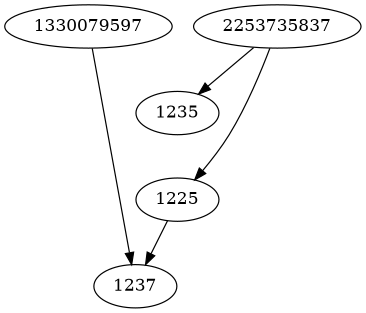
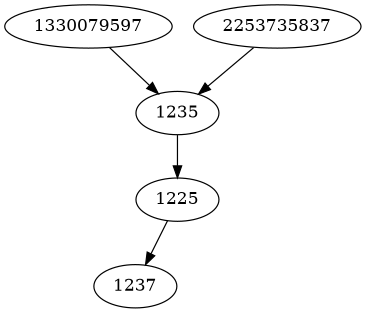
(242, 112) -> (177, 150)
(111, 150) -> (129, 66)
